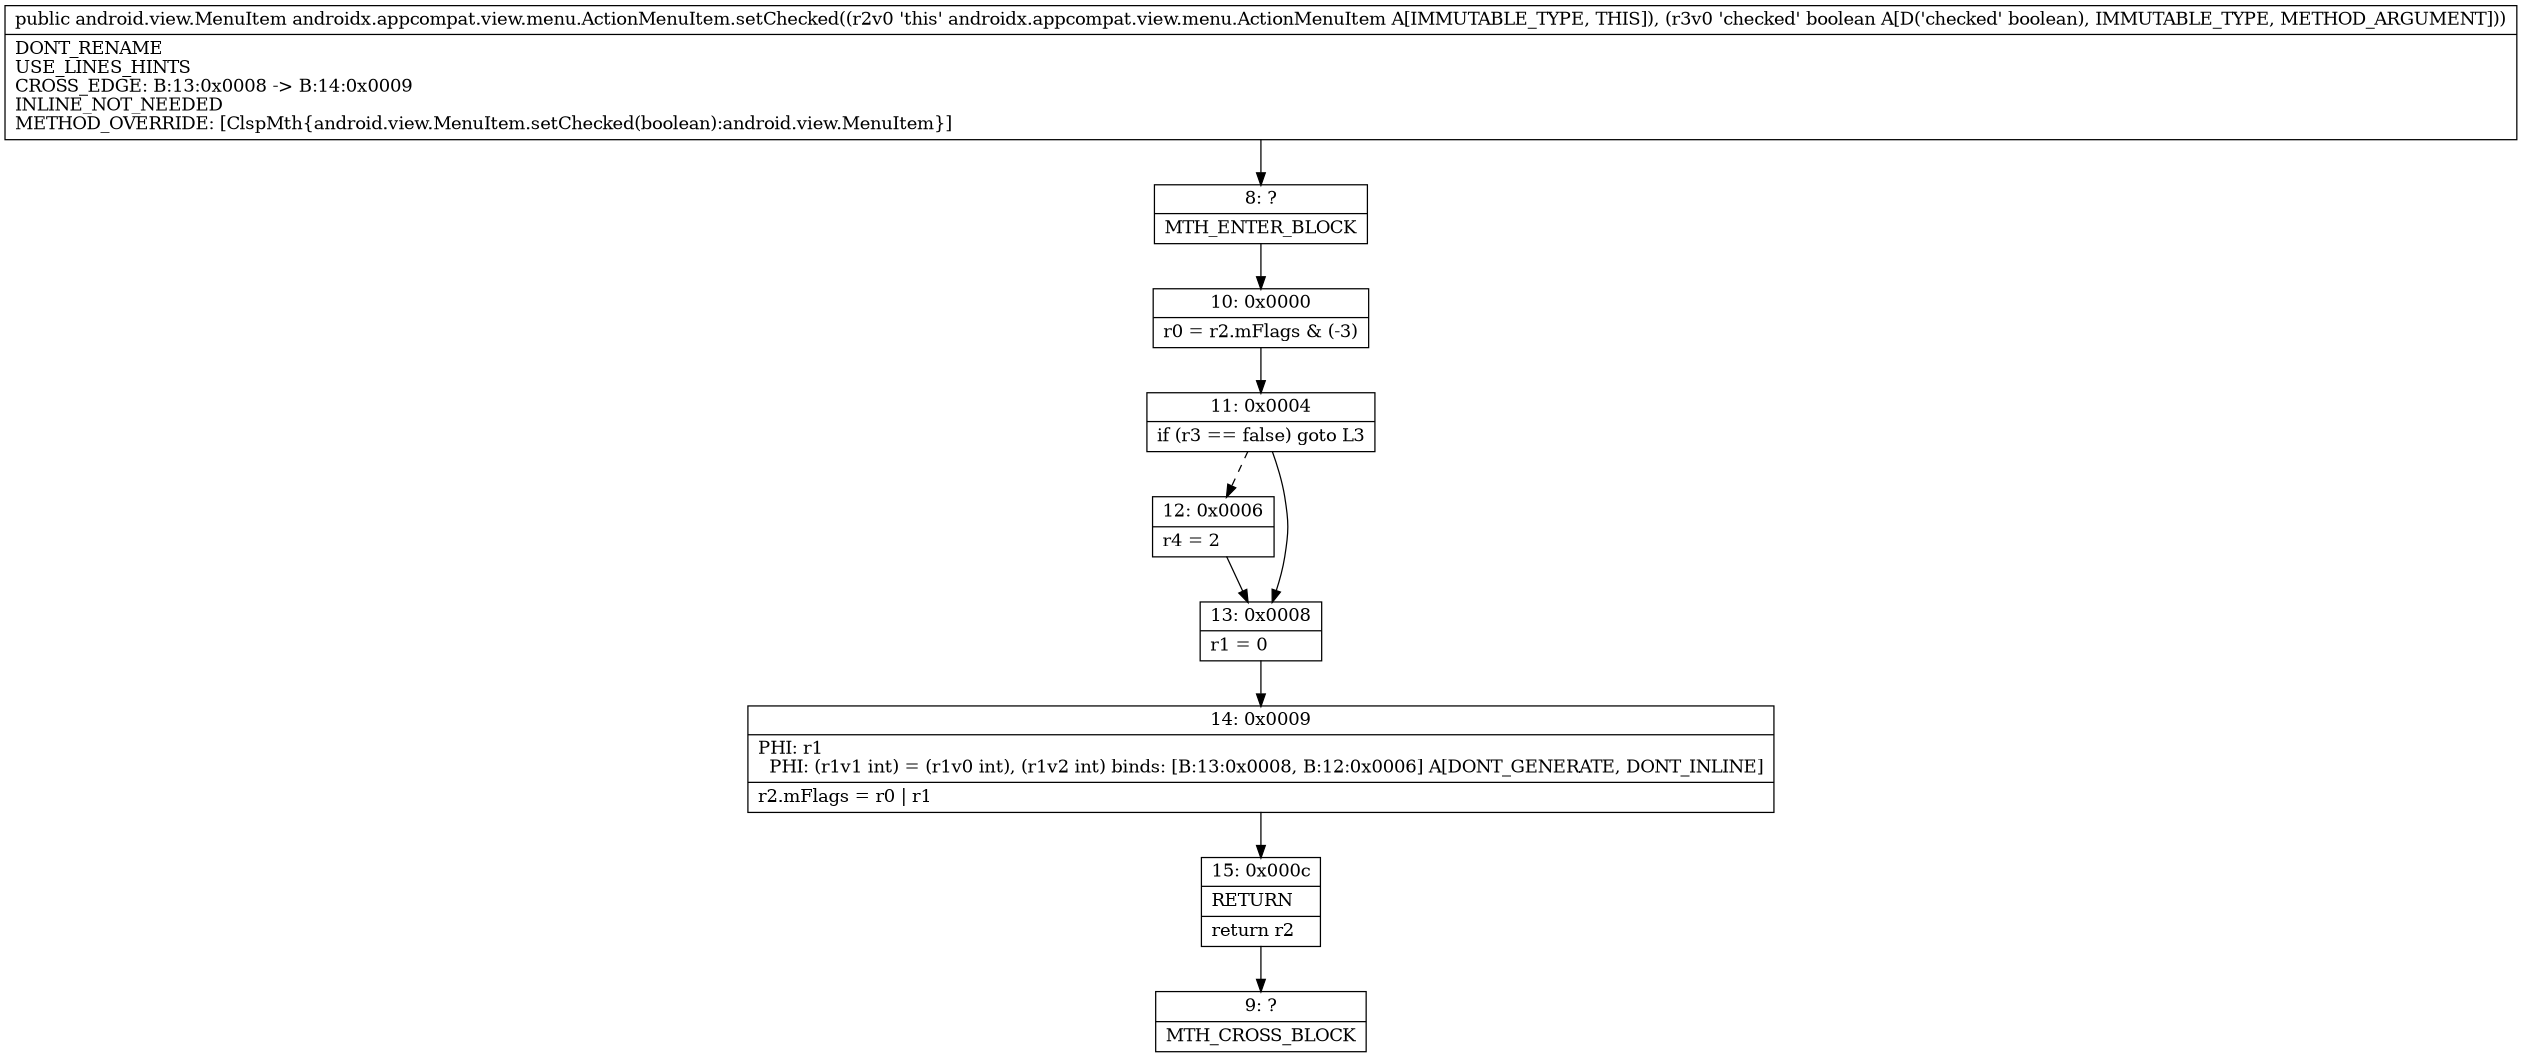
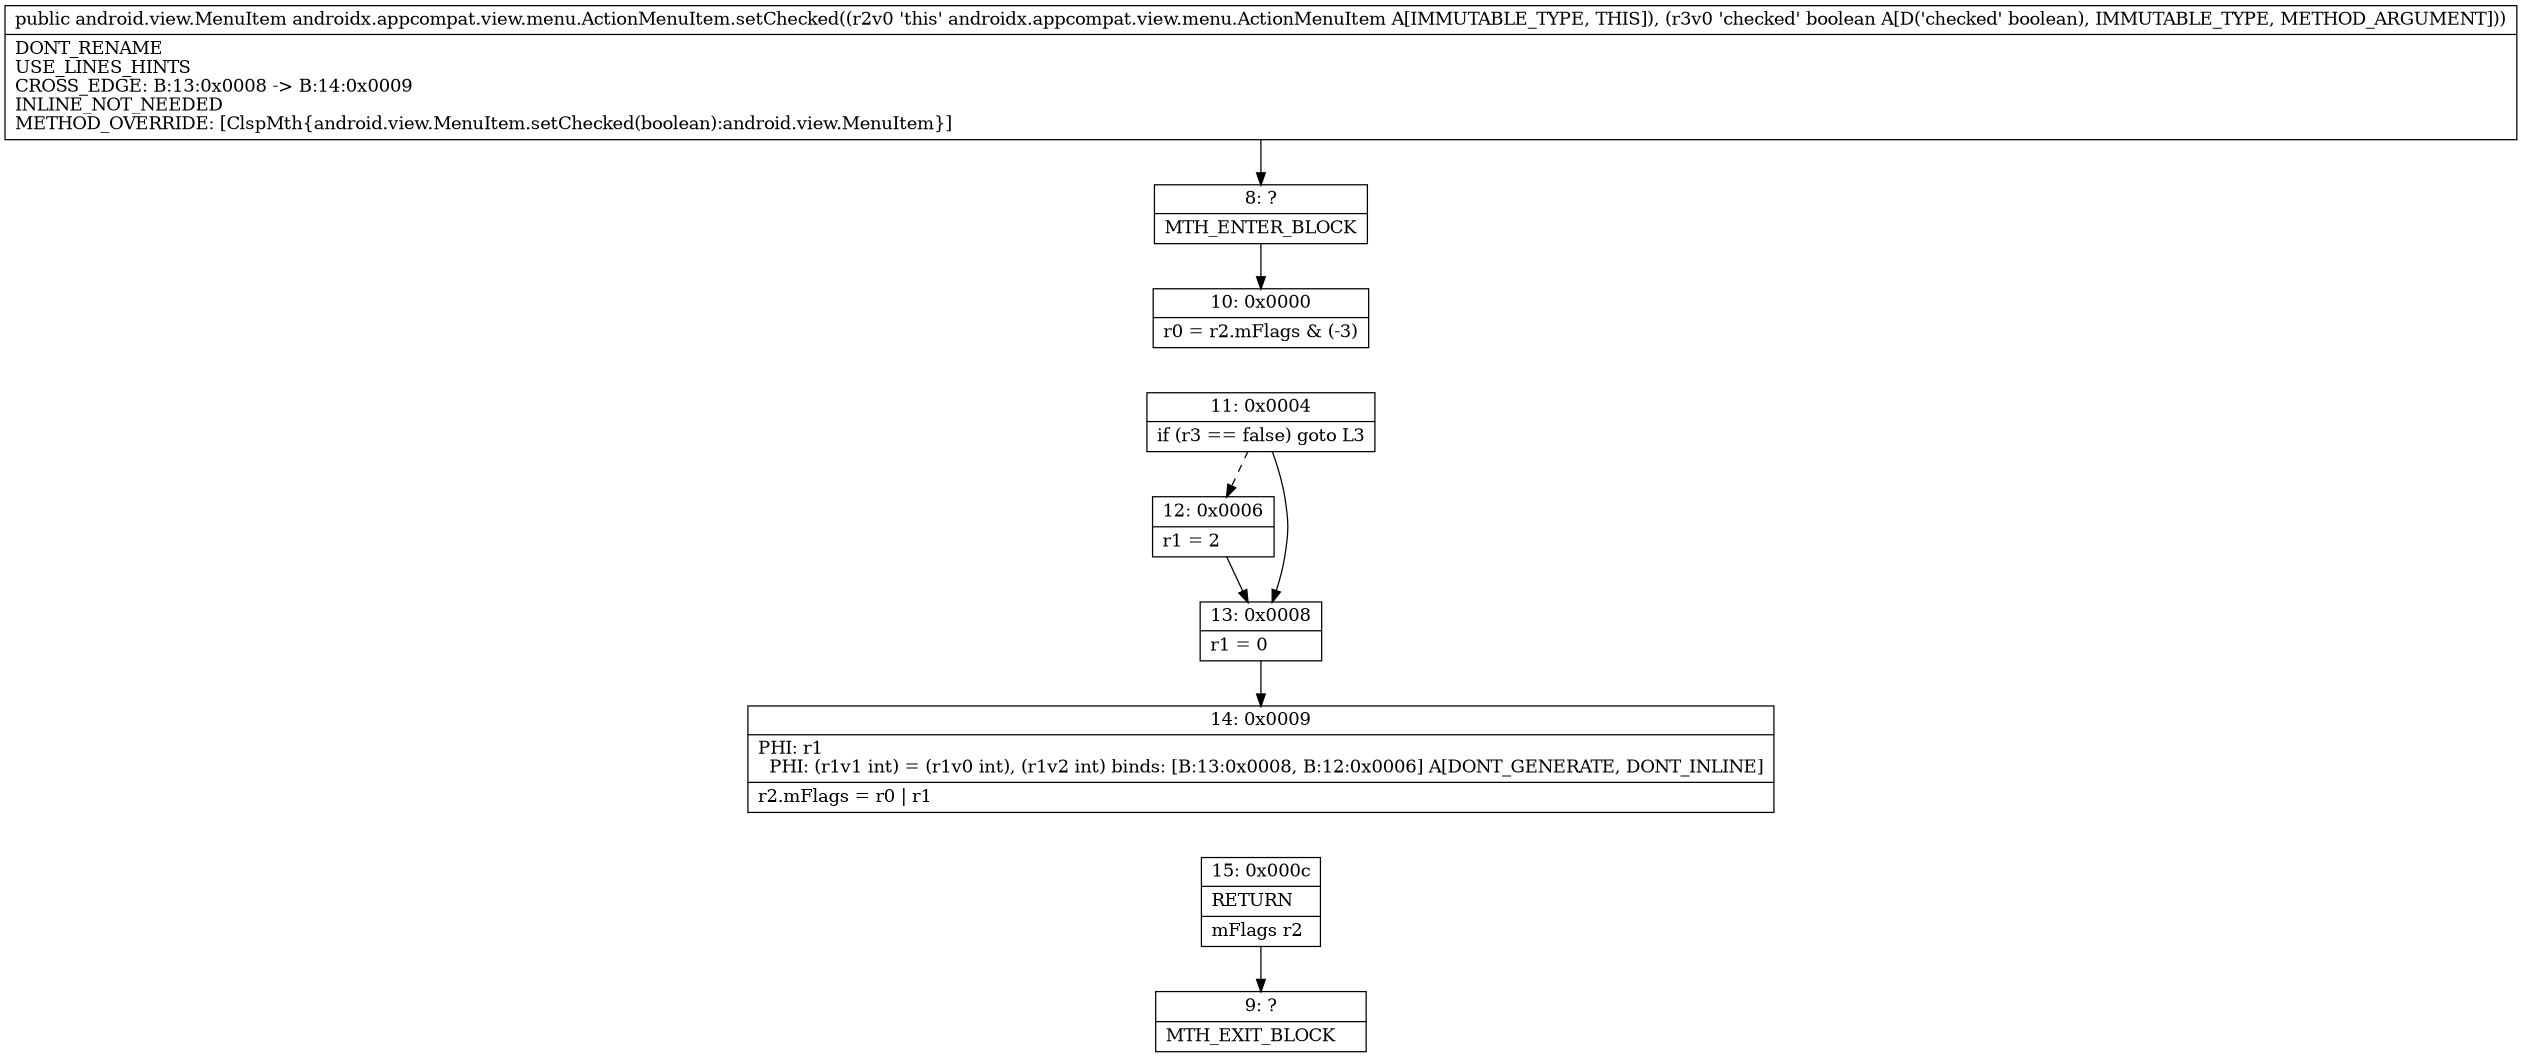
(1261, 364) -> none
(1191, 541) -> (1191, 541)
(1261, 829) -> none
(1253, 931) -> (1257, 931)
(1261, 1036) -> (1251, 1036)
